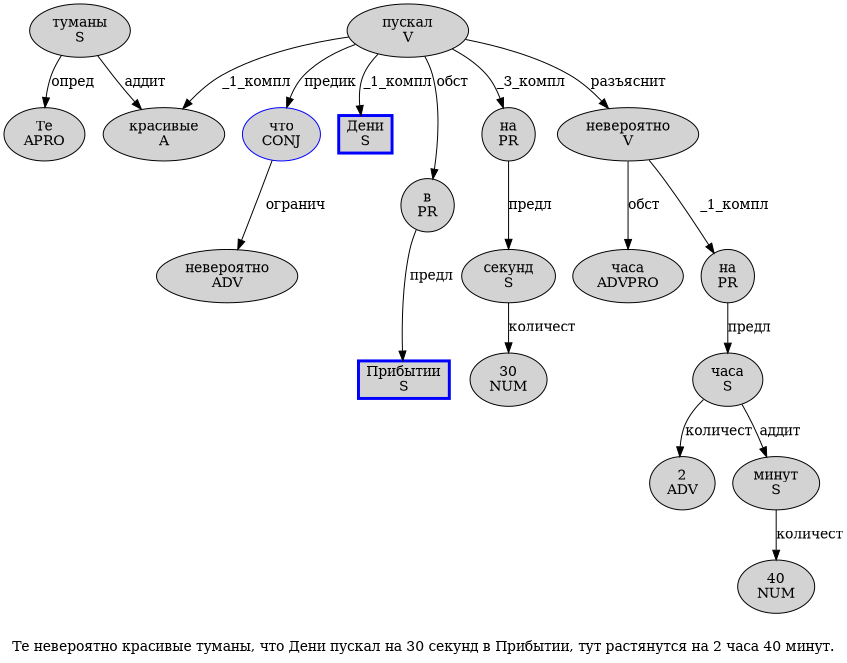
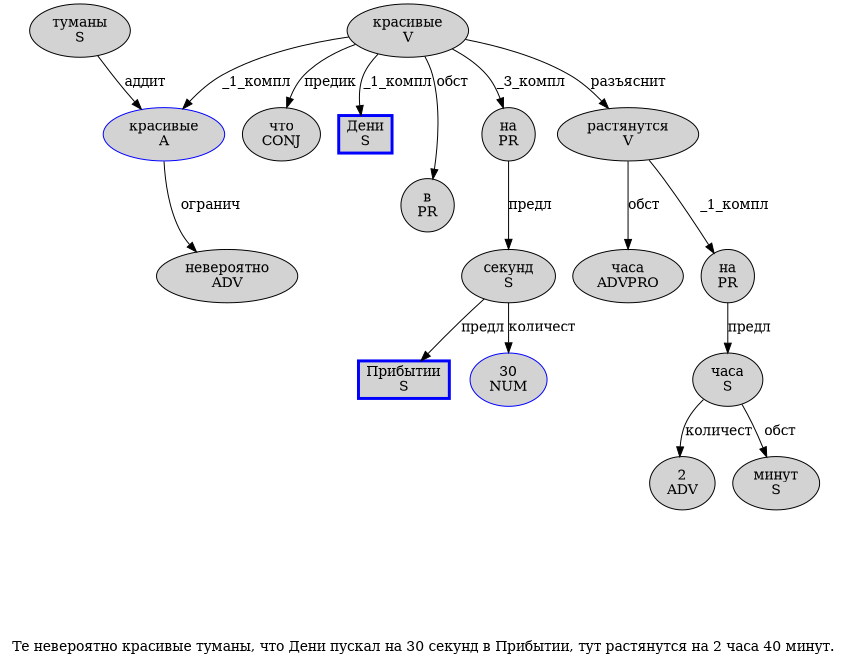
(408, 31) -> (408, 31)
(44, 134) -> none
(164, 134) -> (164, 134)
(281, 134) -> (281, 134)
(628, 134) -> (628, 134)
(257, 200) -> (170, 205)
(404, 290) -> (456, 326)
(509, 380) -> (509, 380)
(780, 432) -> (780, 432)
(776, 587) -> none
